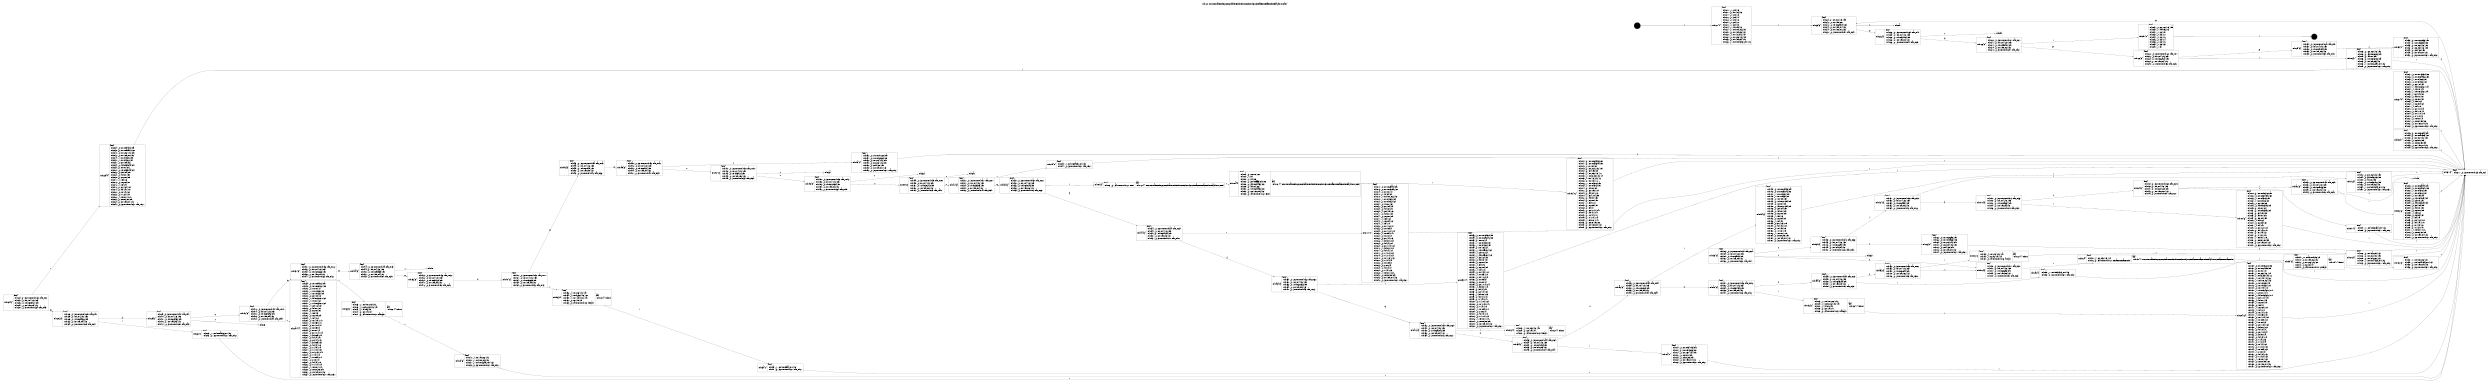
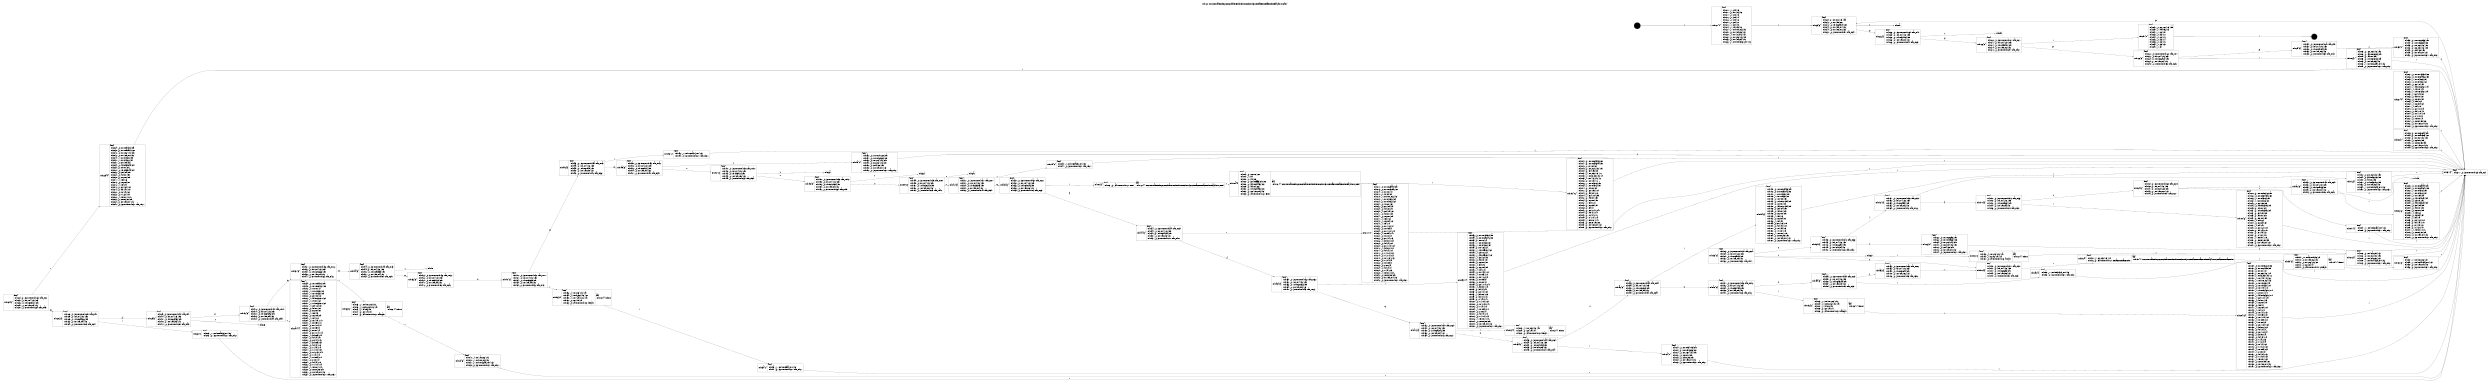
none -> (687, 154)
(1945, 264) -> (1921, 256)
(215, 314) -> (215, 314)
